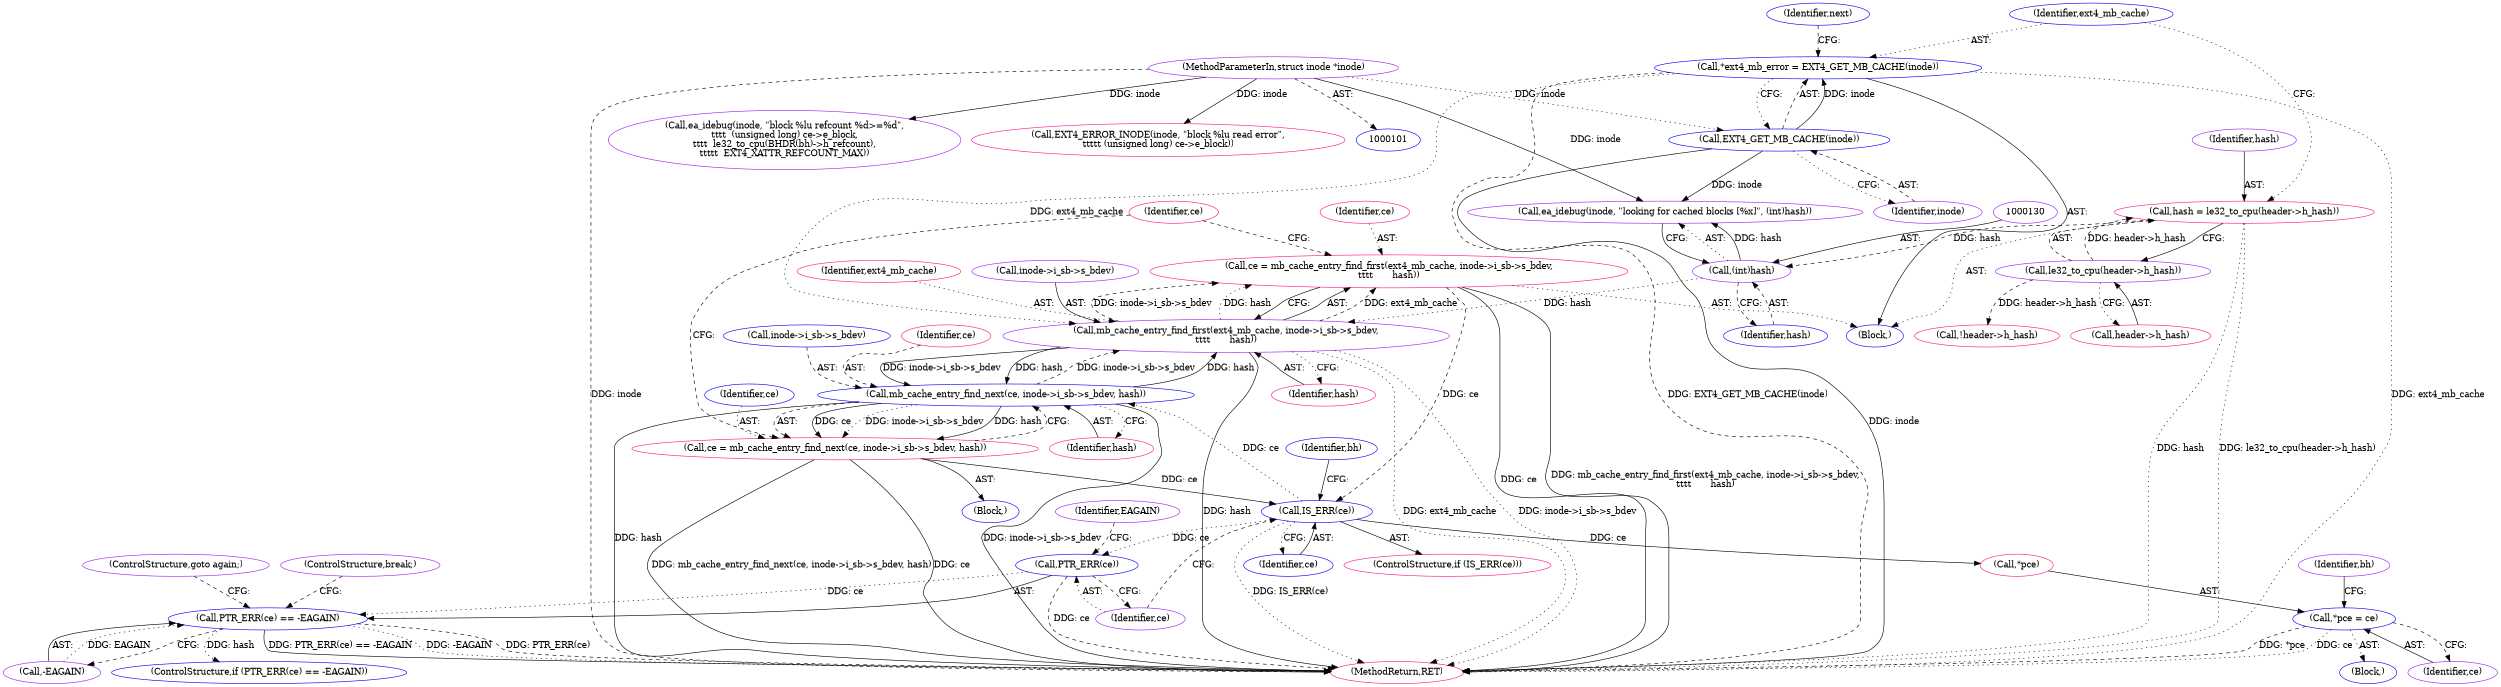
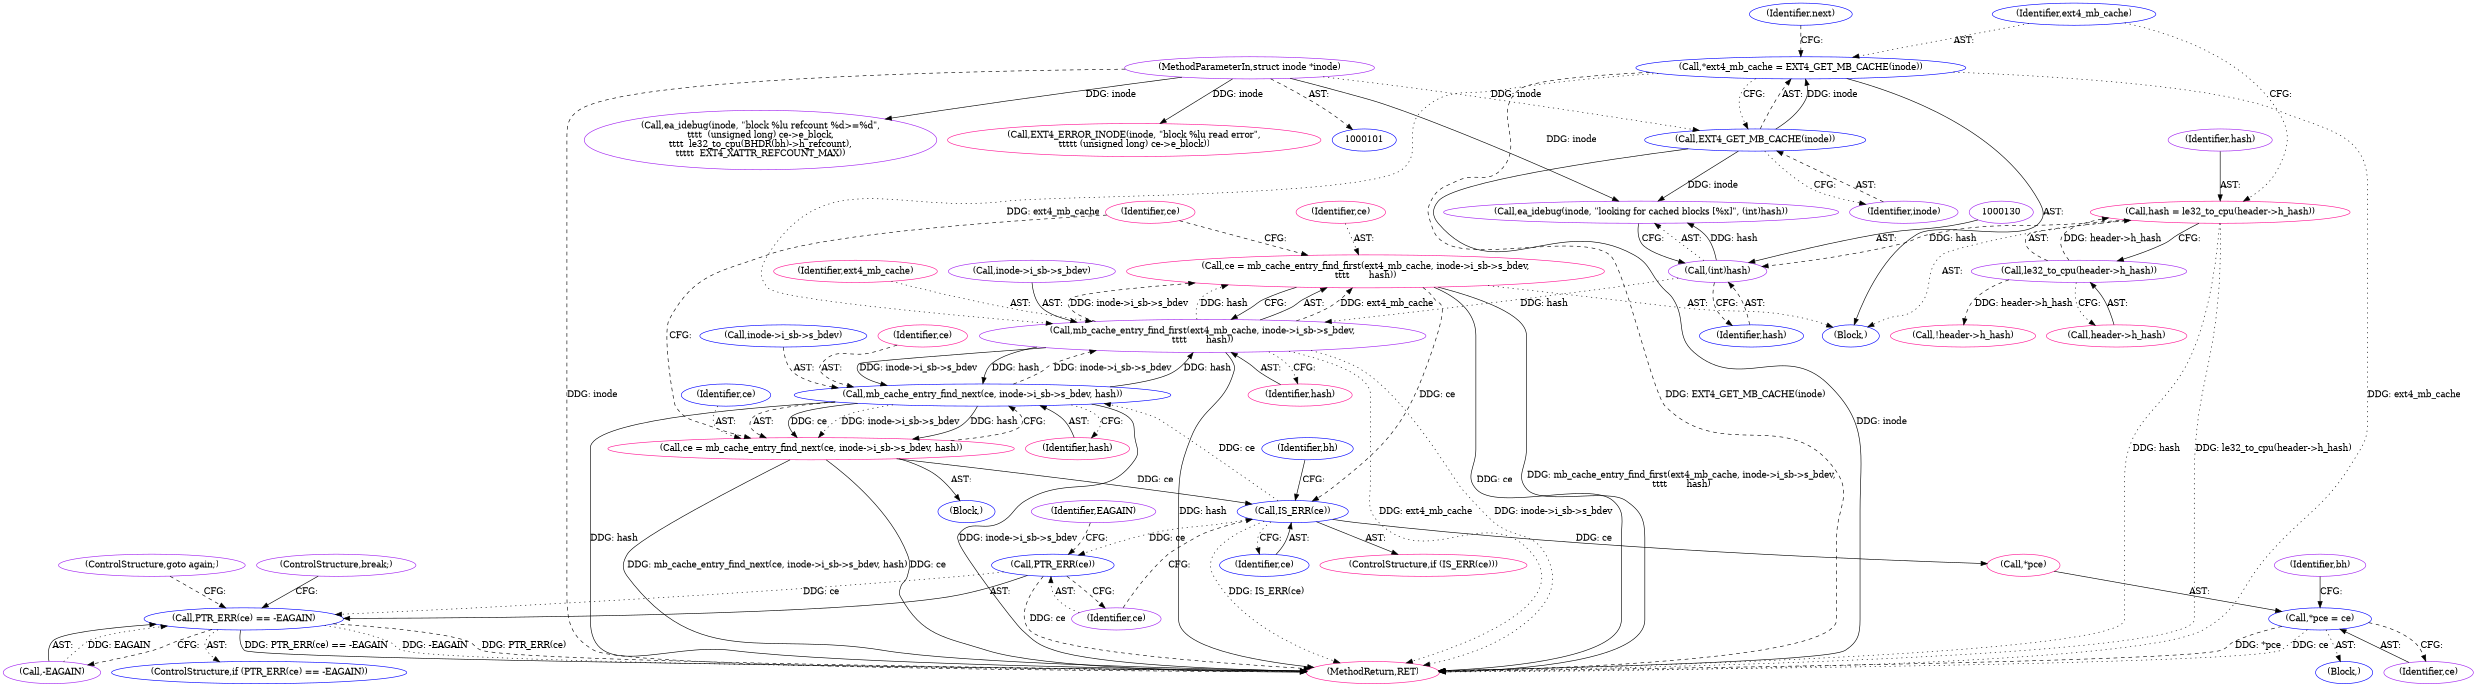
(1818, 68) -> (1801, 68)
(317, 590) -> (293, 590)
(231, 646) -> (218, 646)
